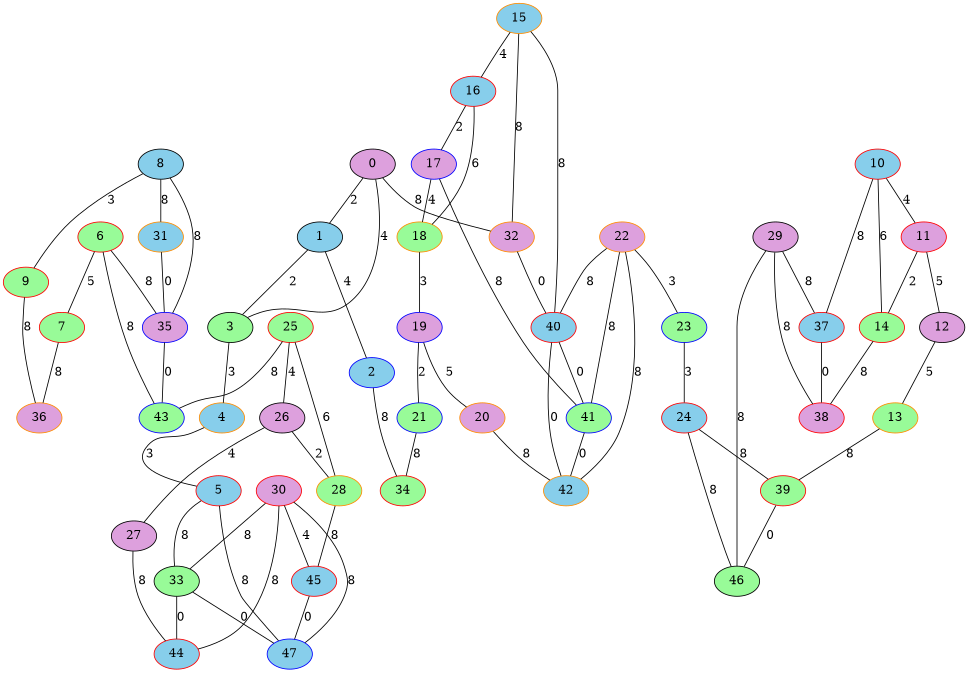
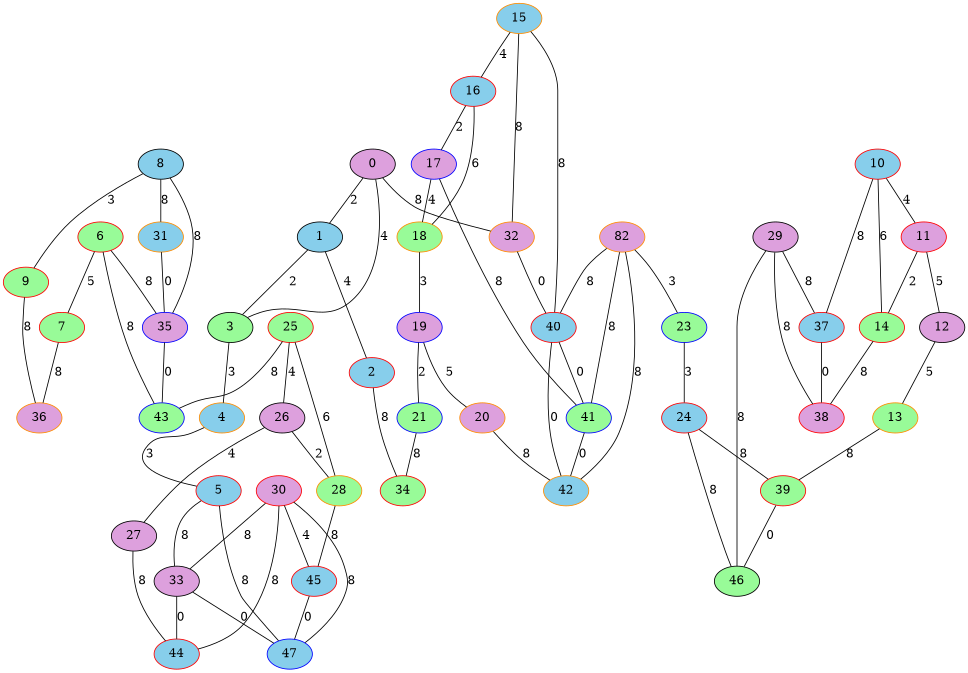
(622, 237) -> (622, 237)
(372, 373) -> (372, 373)
(177, 581) -> (177, 581)
